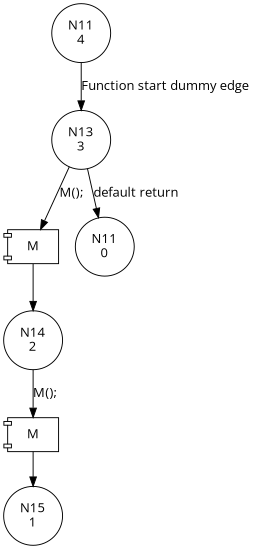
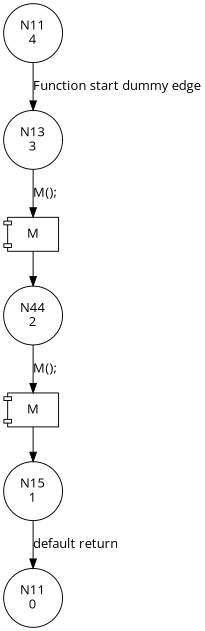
(92, 189) -> (33, 540)
(33, 340) -> (33, 316)
